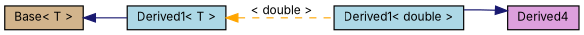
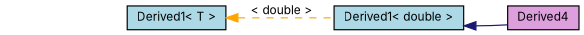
(480, 10) -> (492, 26)
(44, 18) -> none
